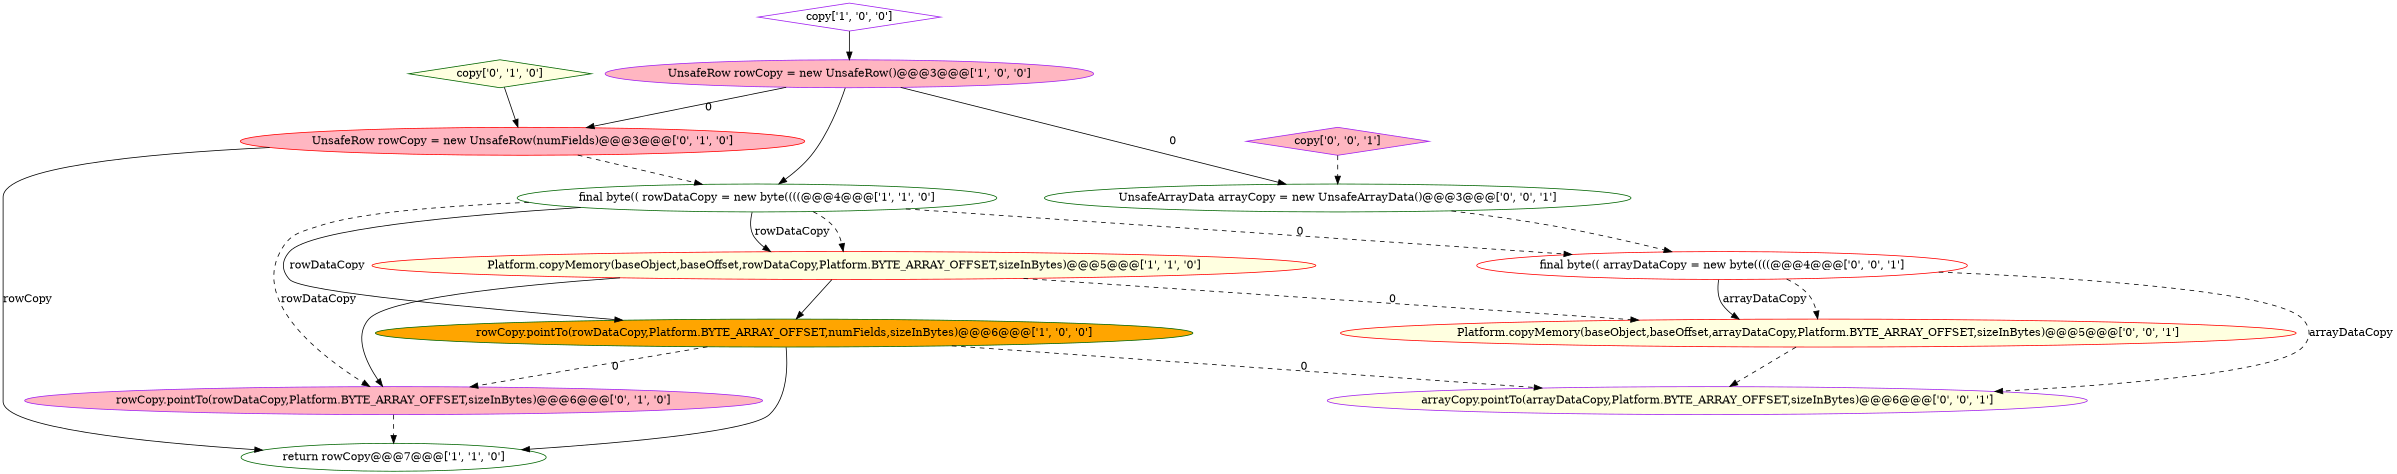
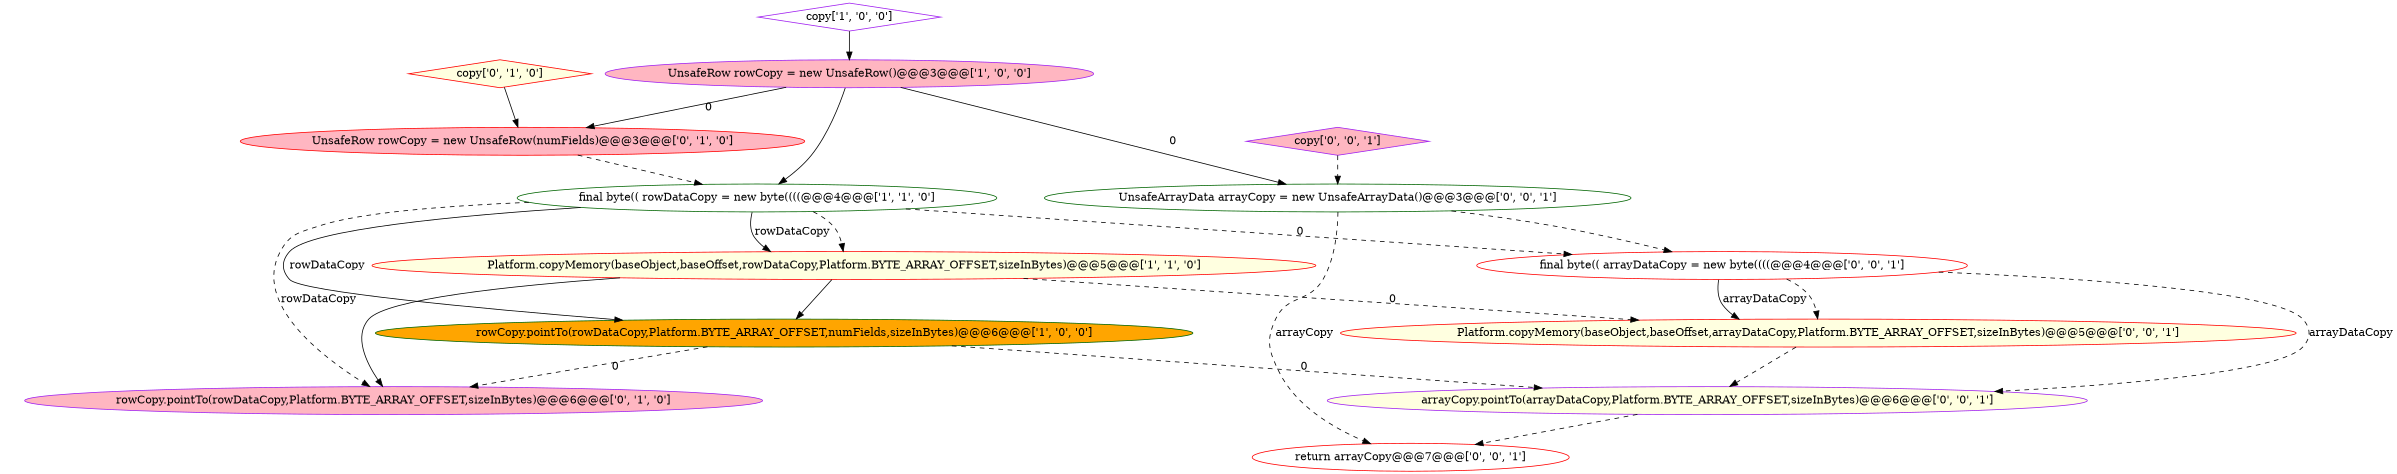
(500, 74) -> (500, 74)
(394, 457) -> none
none -> (1411, 457)
